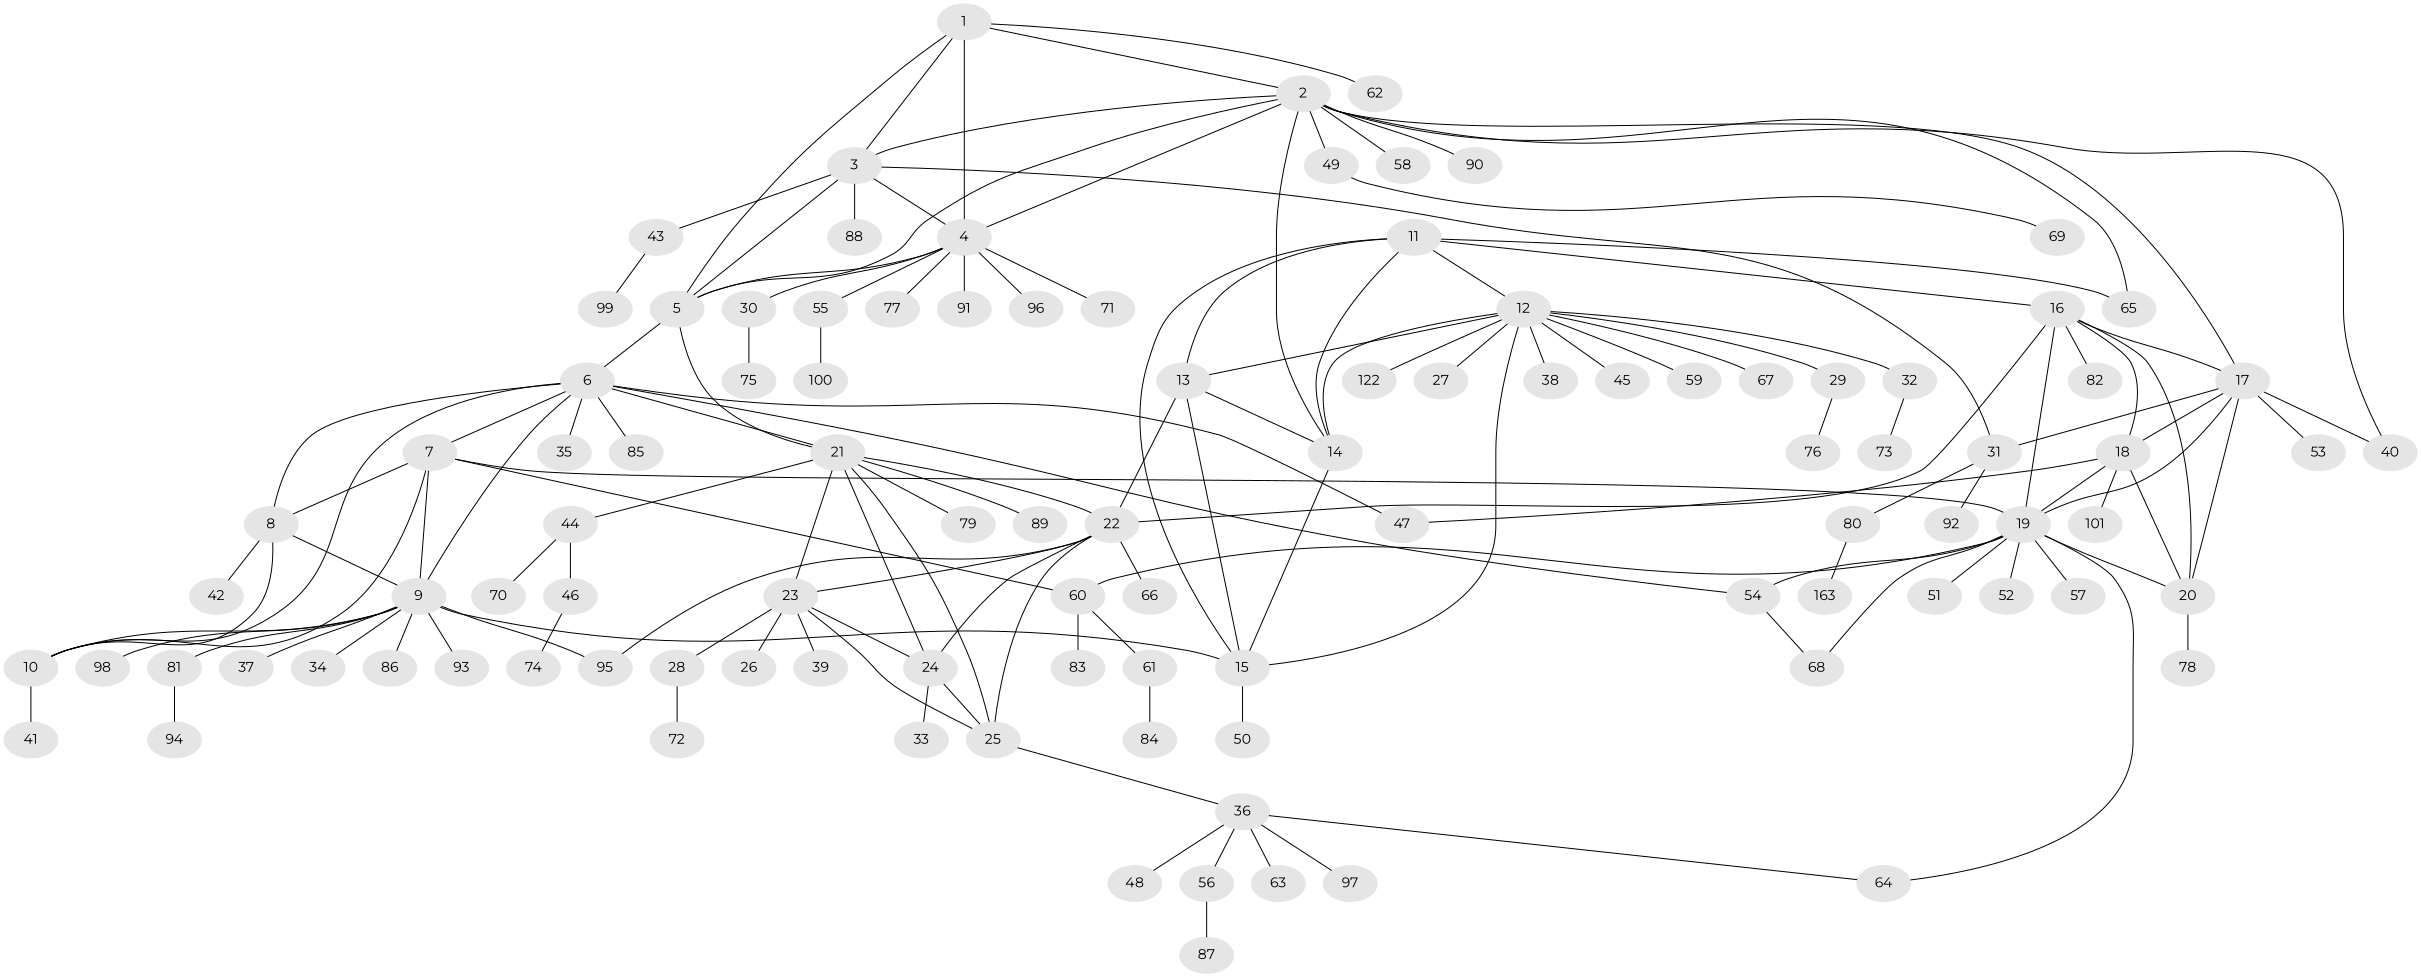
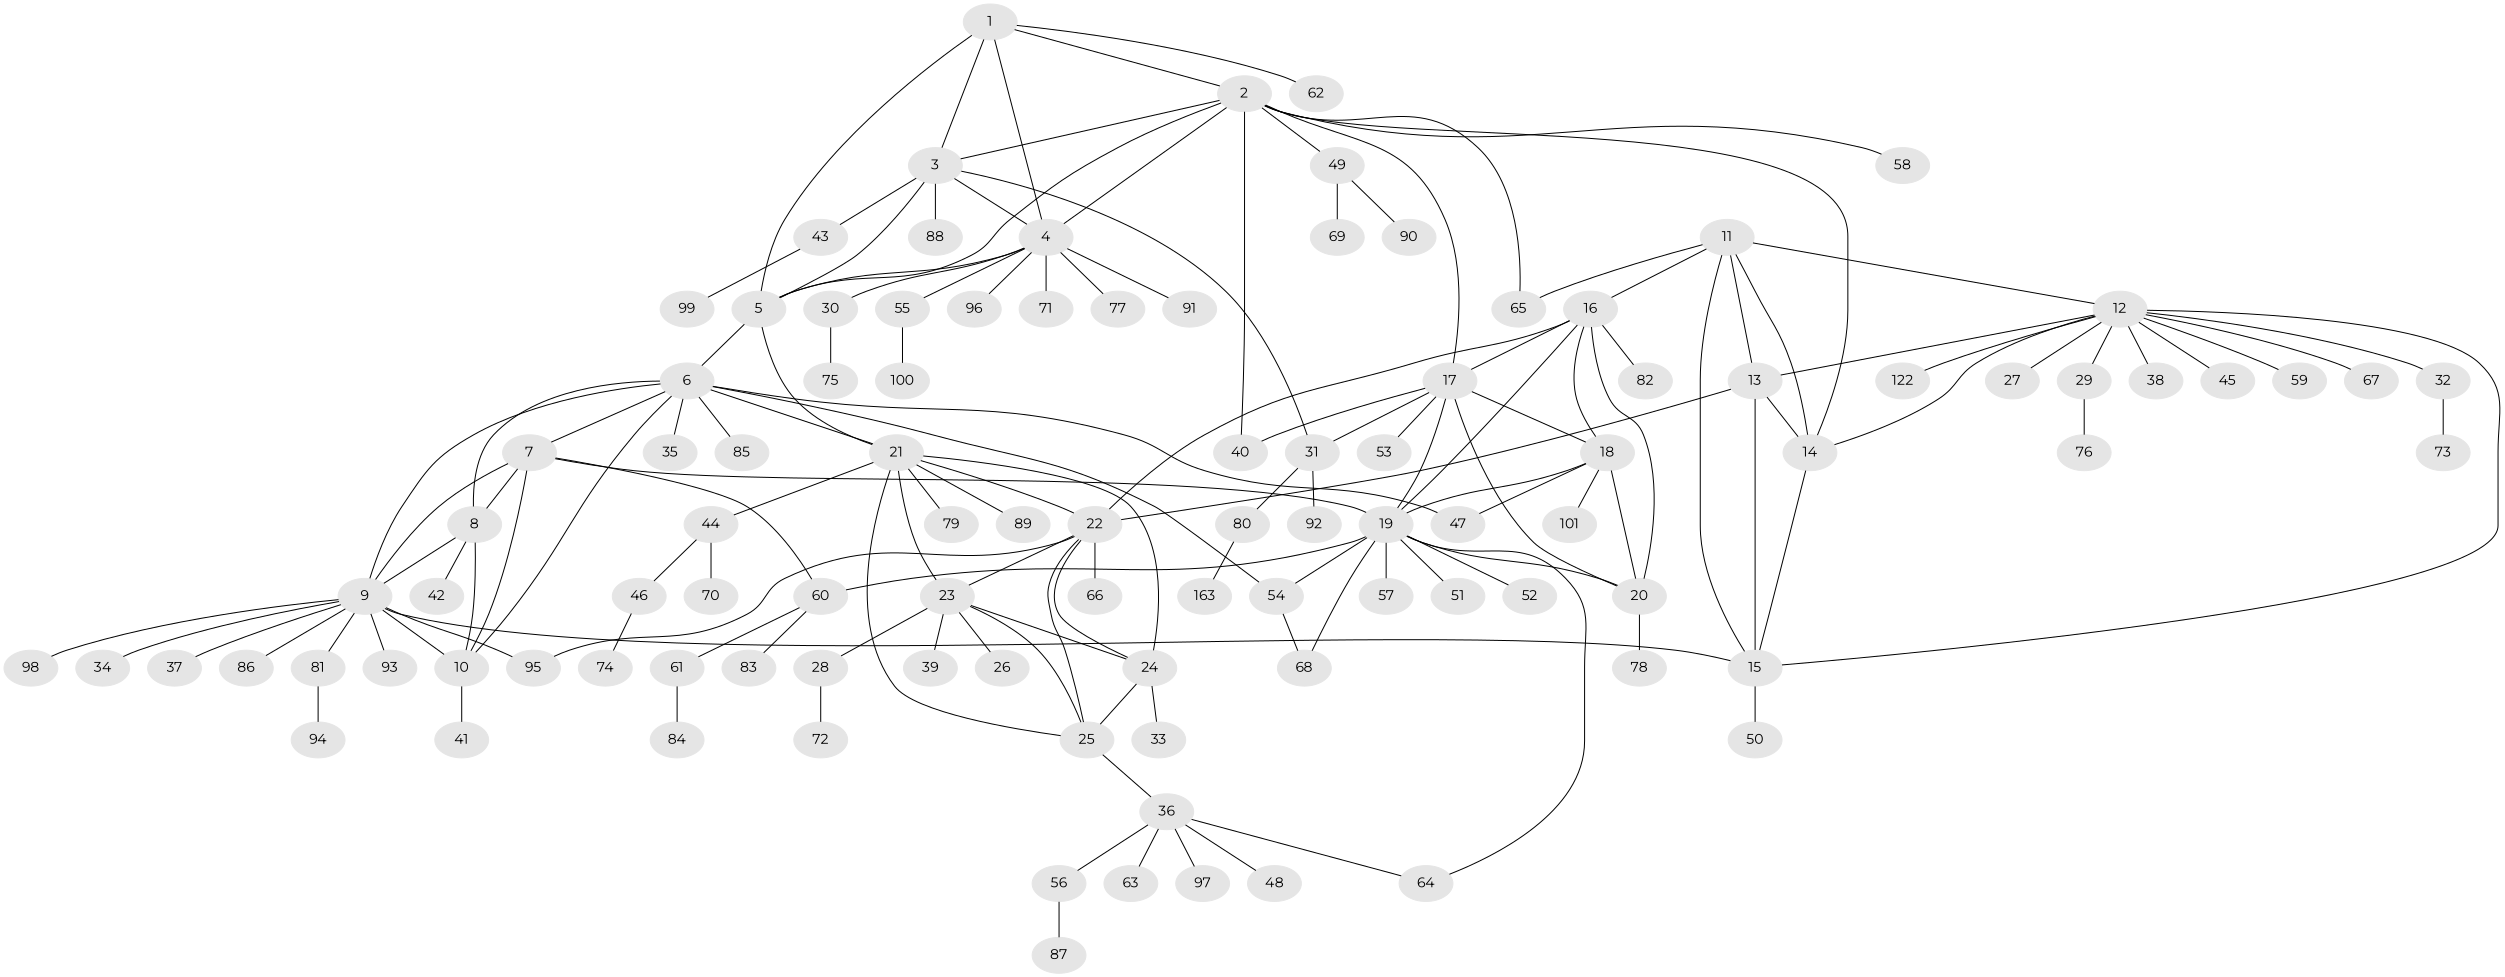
(1389, 130) -> (1373, 201)
